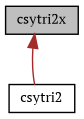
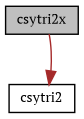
(33, 67) -> (51, 52)
